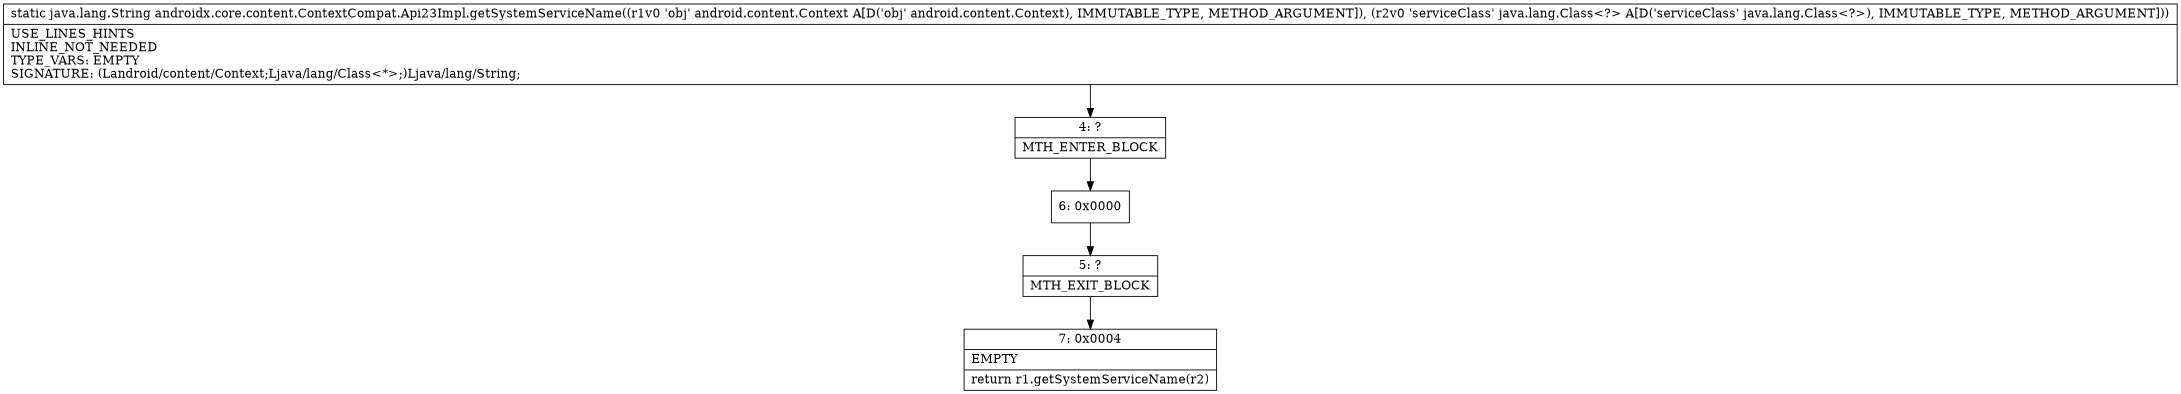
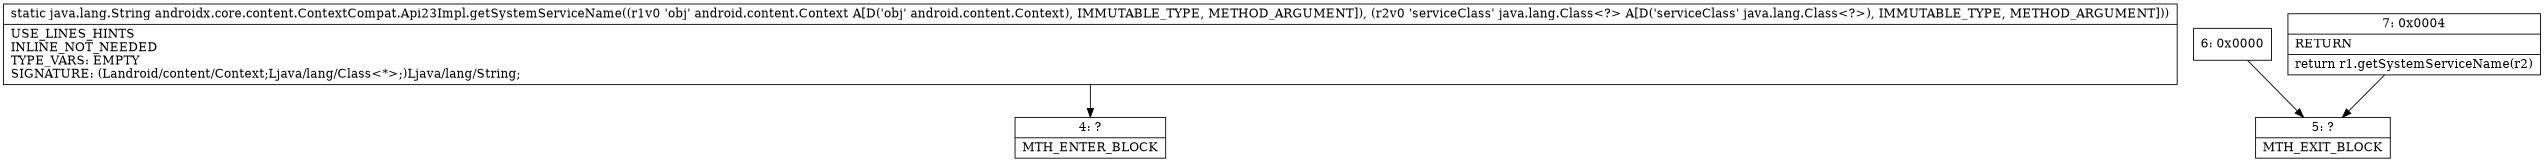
(1090, 170) -> none
(1090, 308) -> (2367, 93)
(995, 359) -> (2324, 44)
